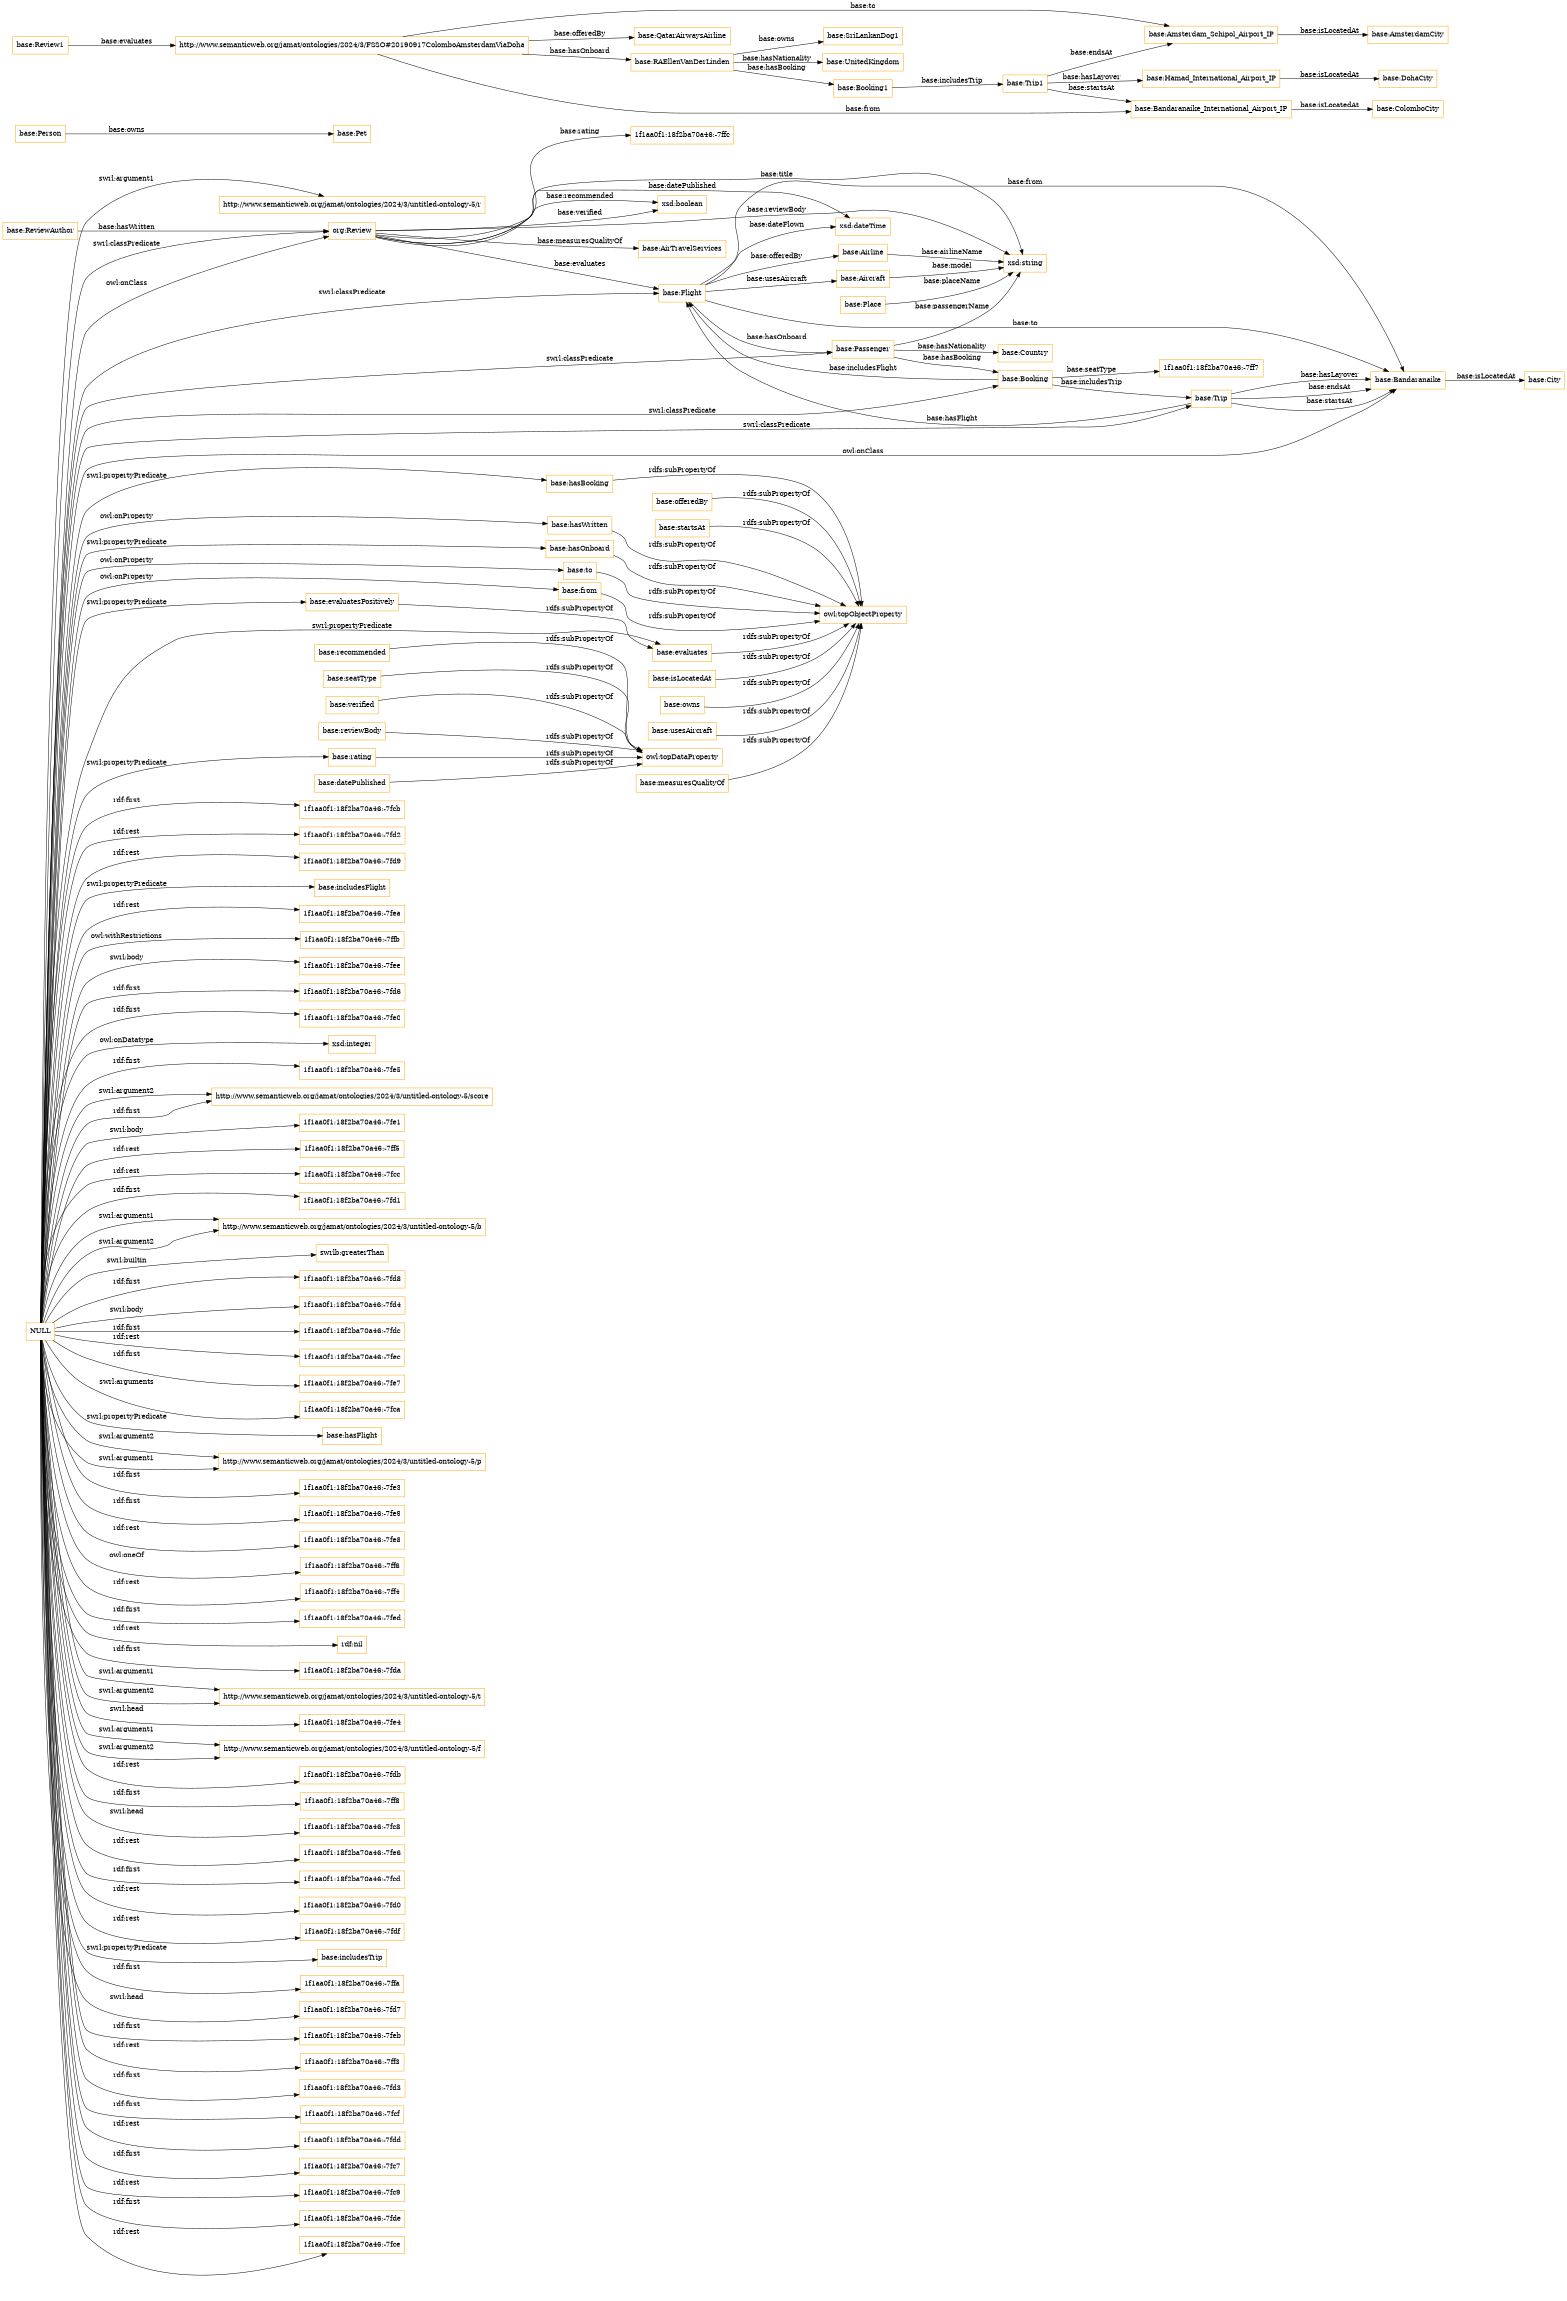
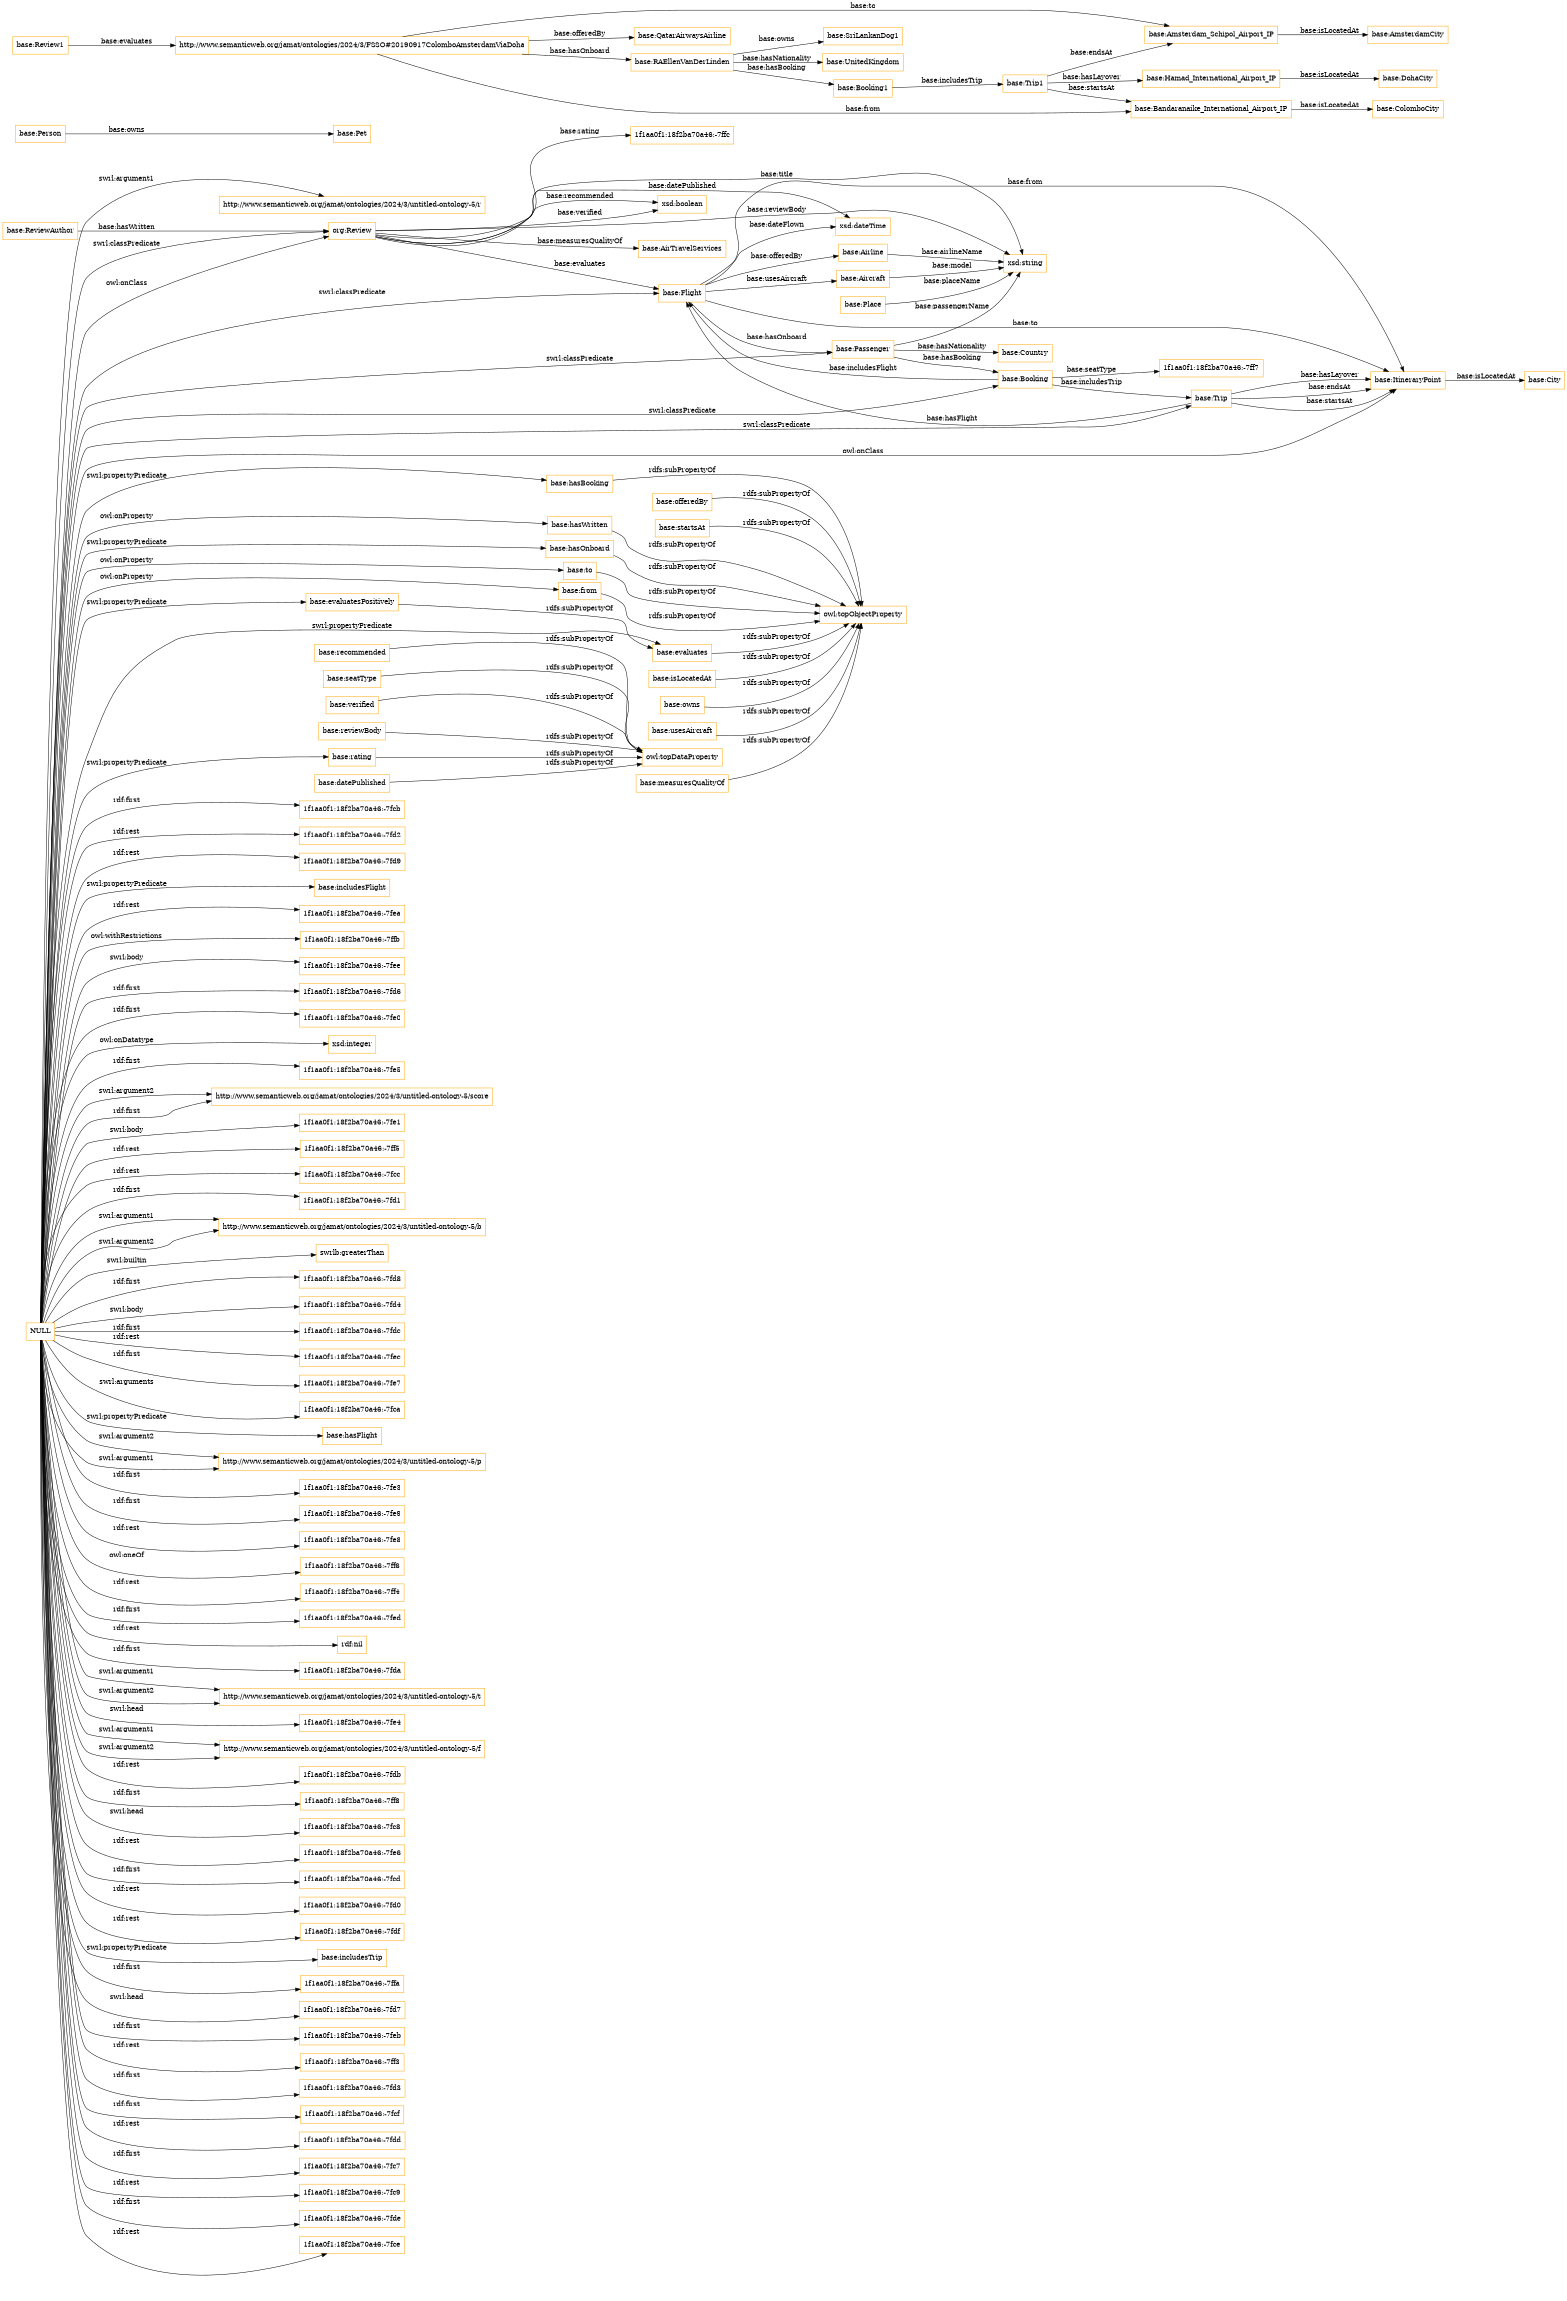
(1408, 380) -> (1408, 380)
